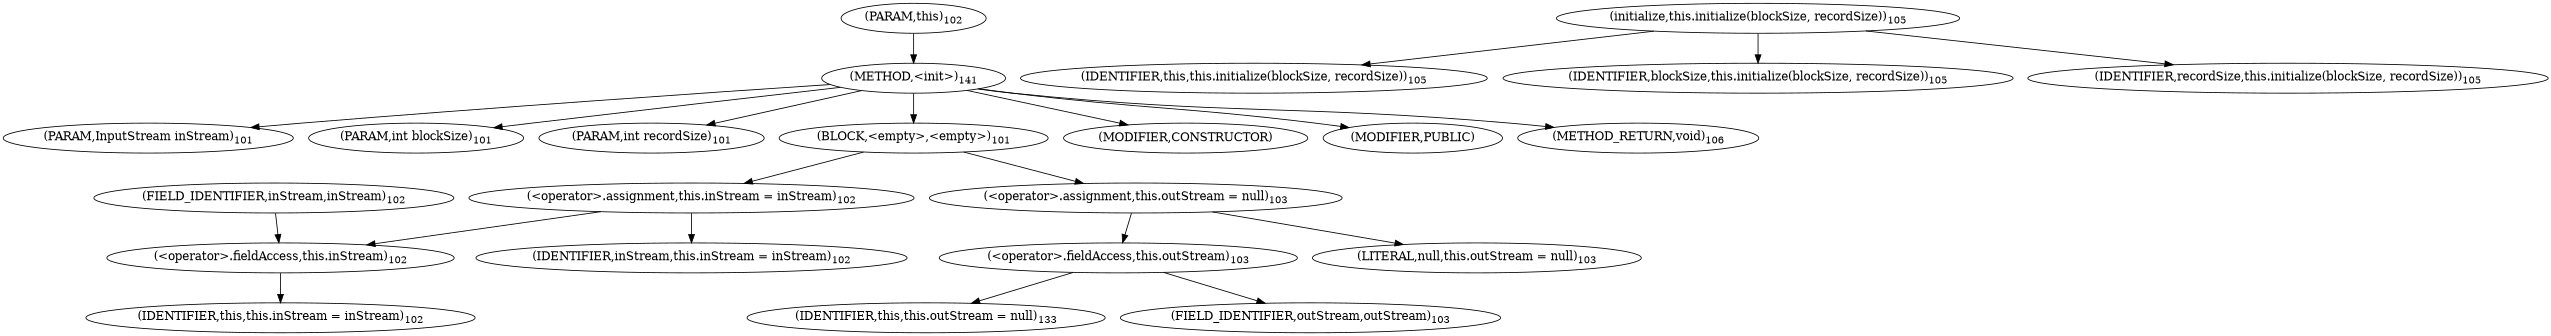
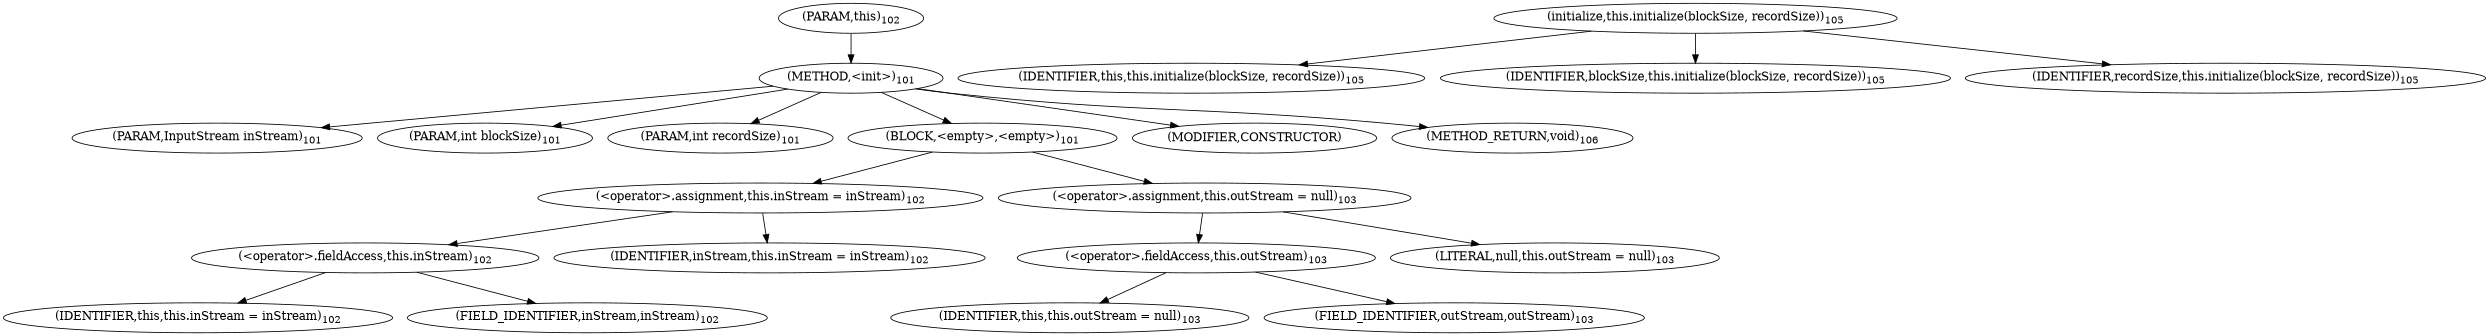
(968, 77) -> (906, 77)
(1413, 138) -> none
(277, 224) -> (472, 287)
(1048, 317) -> (1191, 317)
